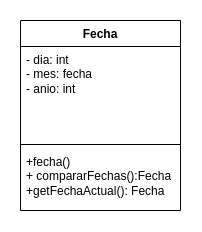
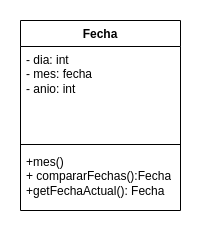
(102, 192) -> (102, 192)
